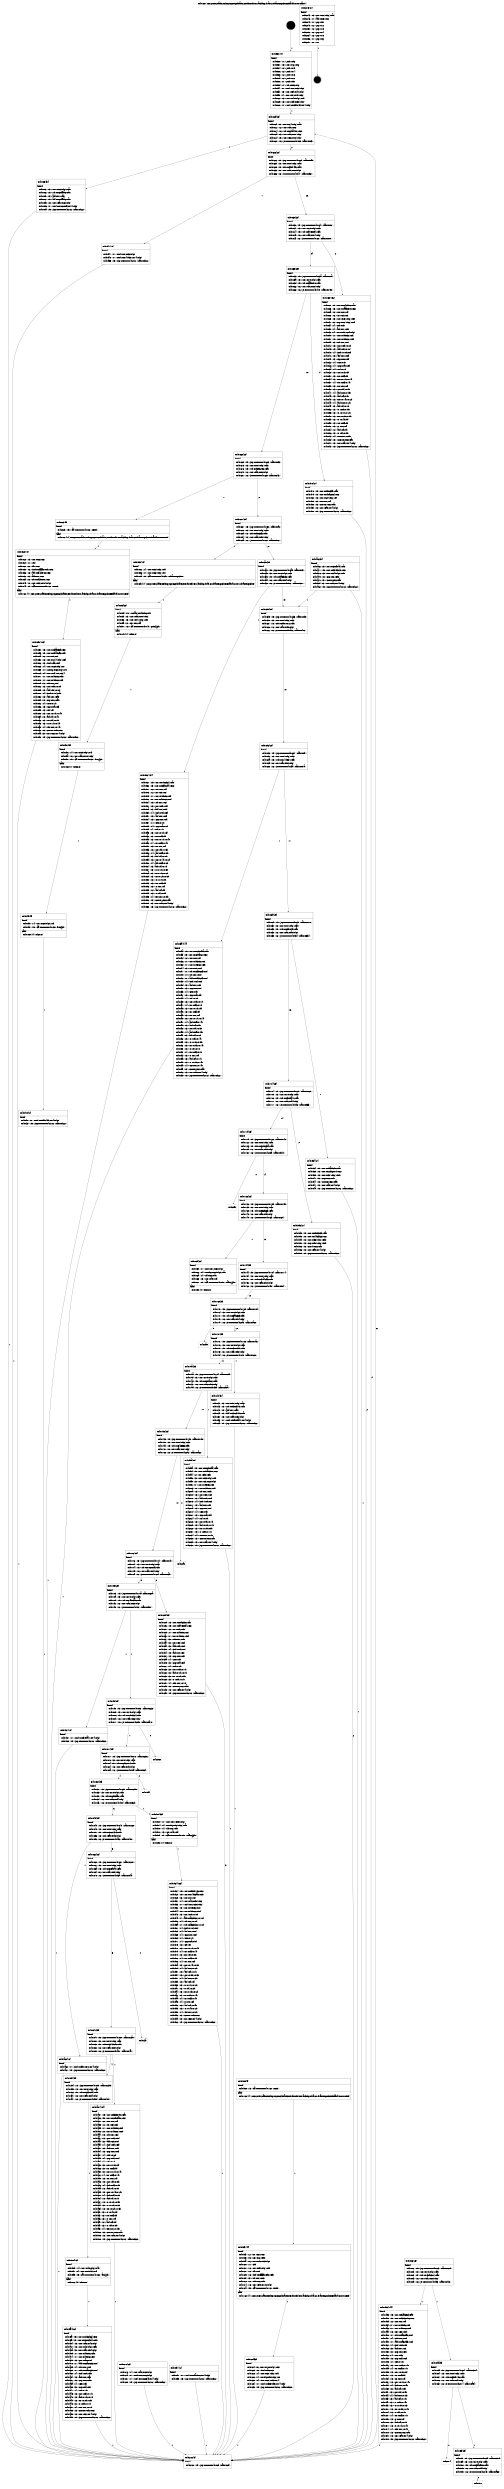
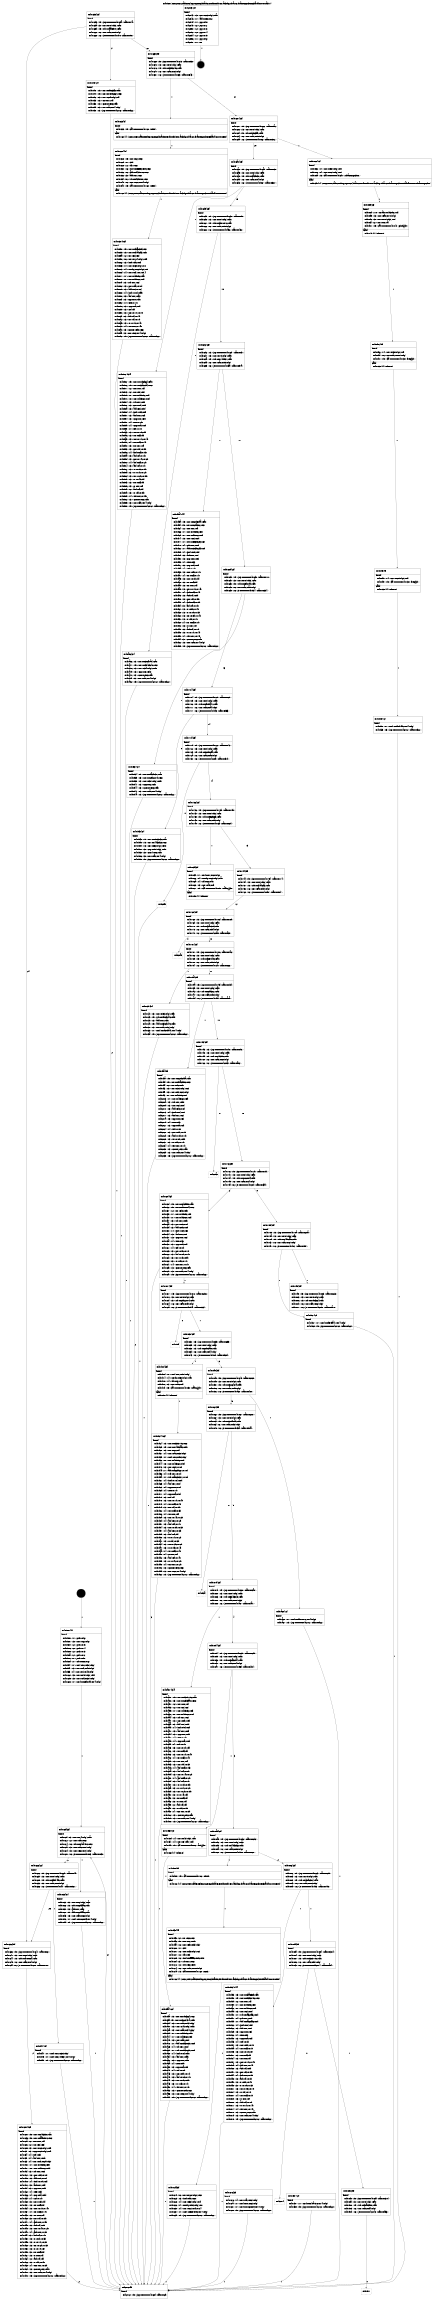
(310, 253) -> (27, 964)
(308, 598) -> (178, 441)
(128, 1735) -> (184, 1280)
(157, 1760) -> none
(51, 1799) -> (138, 1592)
none -> (234, 1842)
